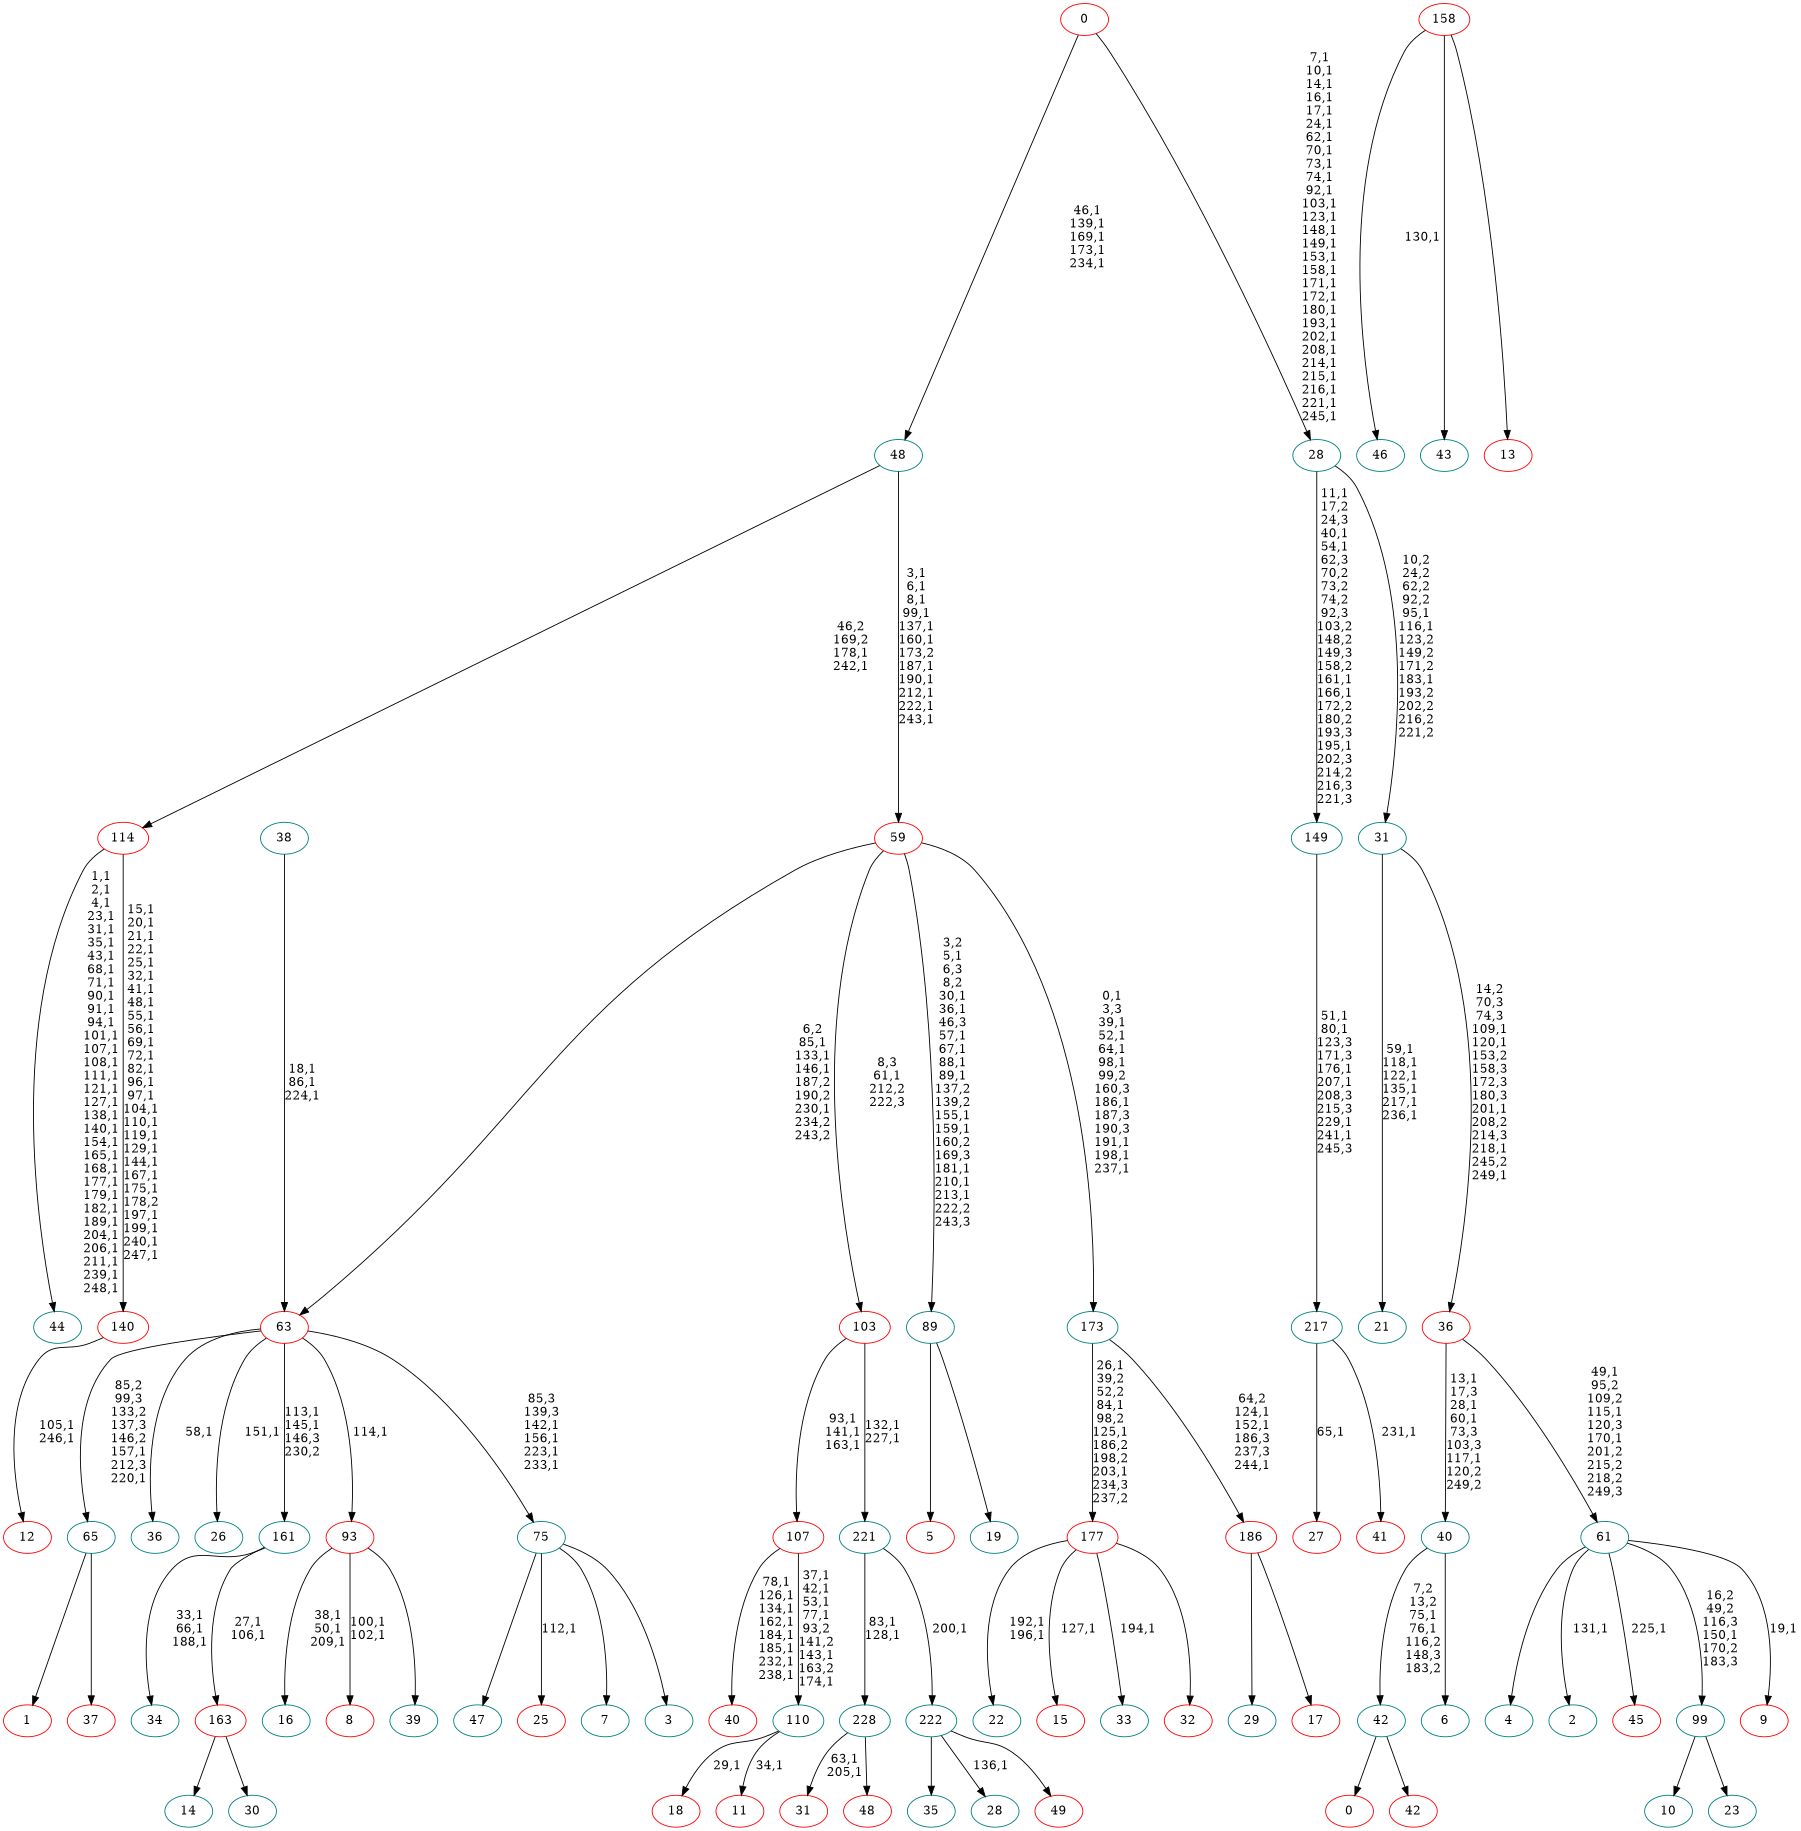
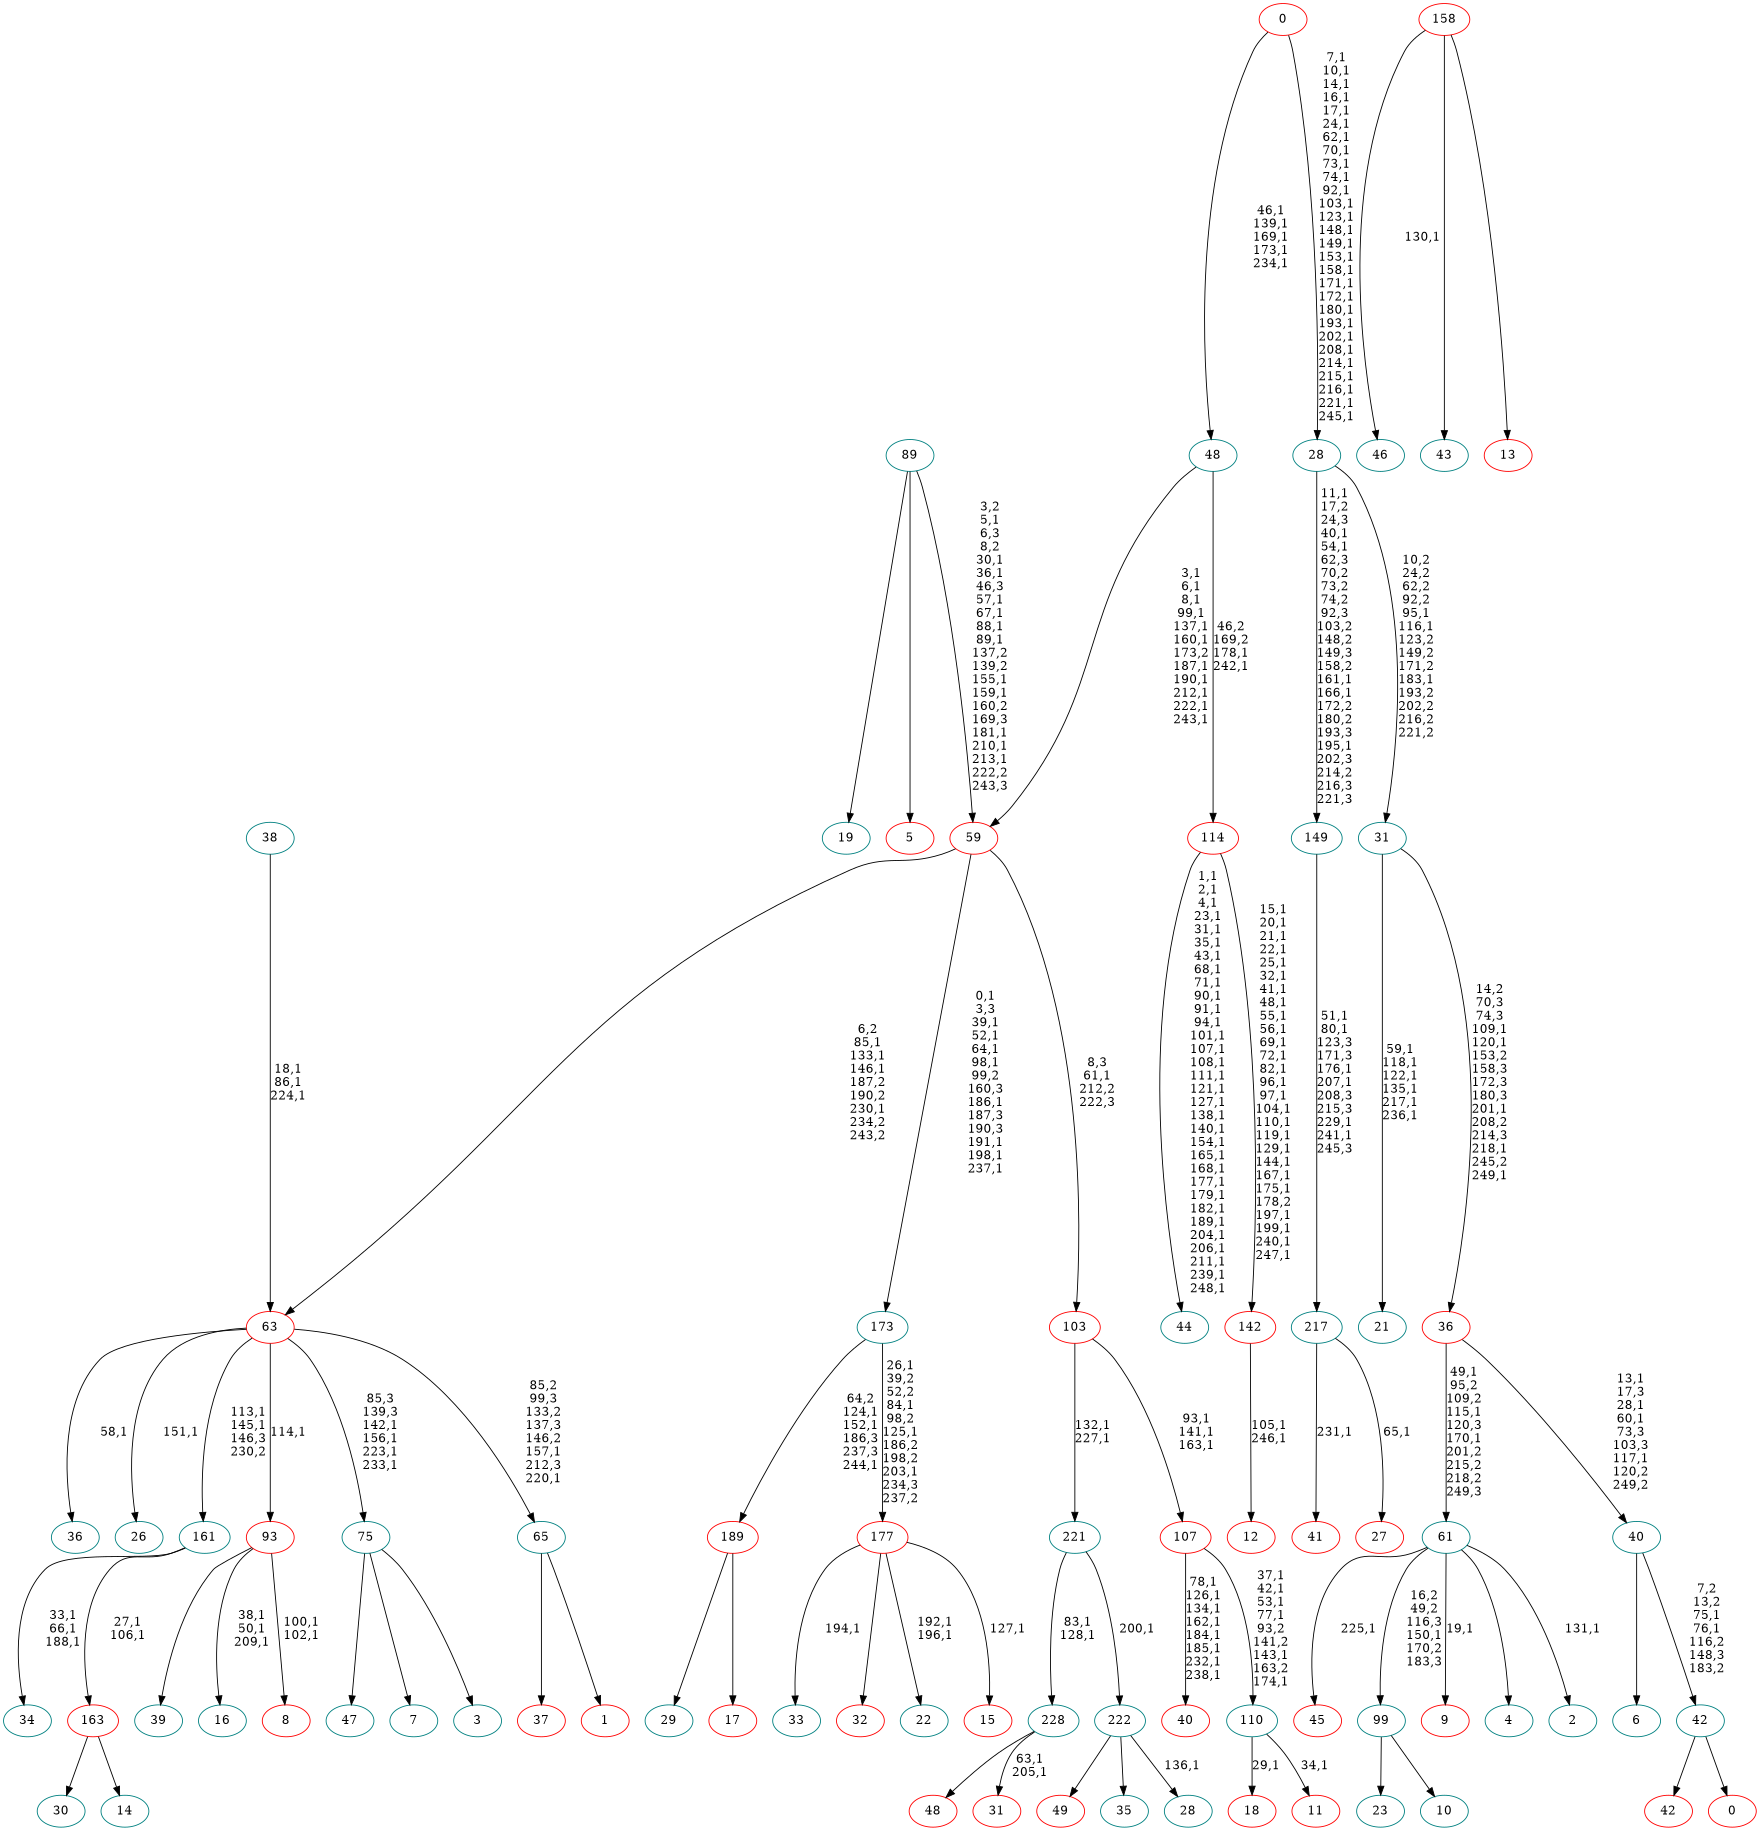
(931, 1077) -> (953, 641)
(123, 1327) -> (1250, 1327)
(1251, 1537) -> (733, 1537)
(541, 1721) -> none
